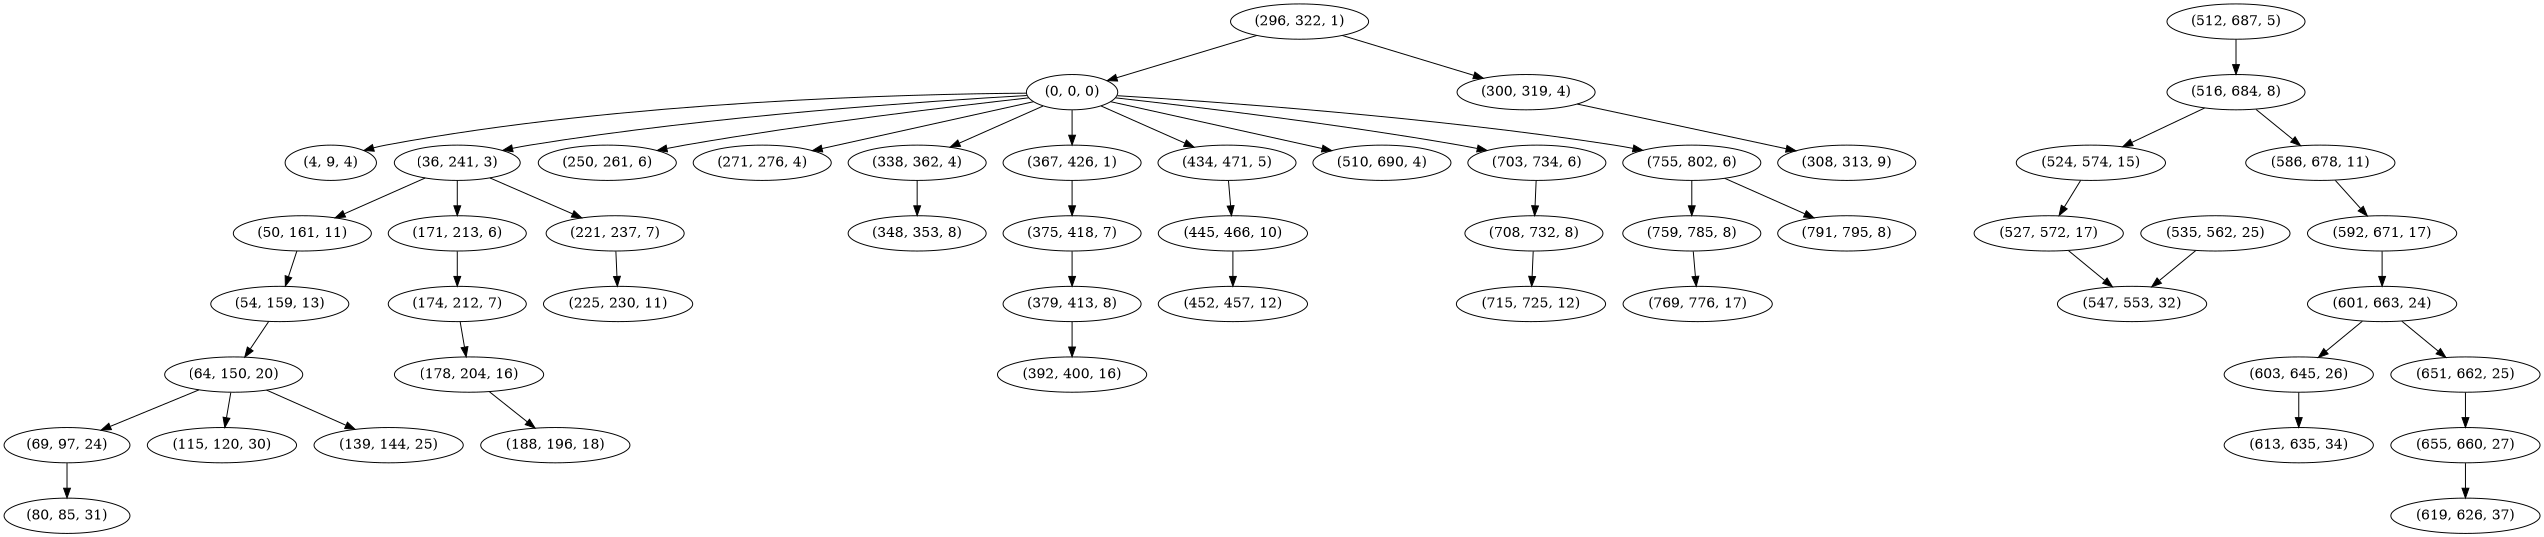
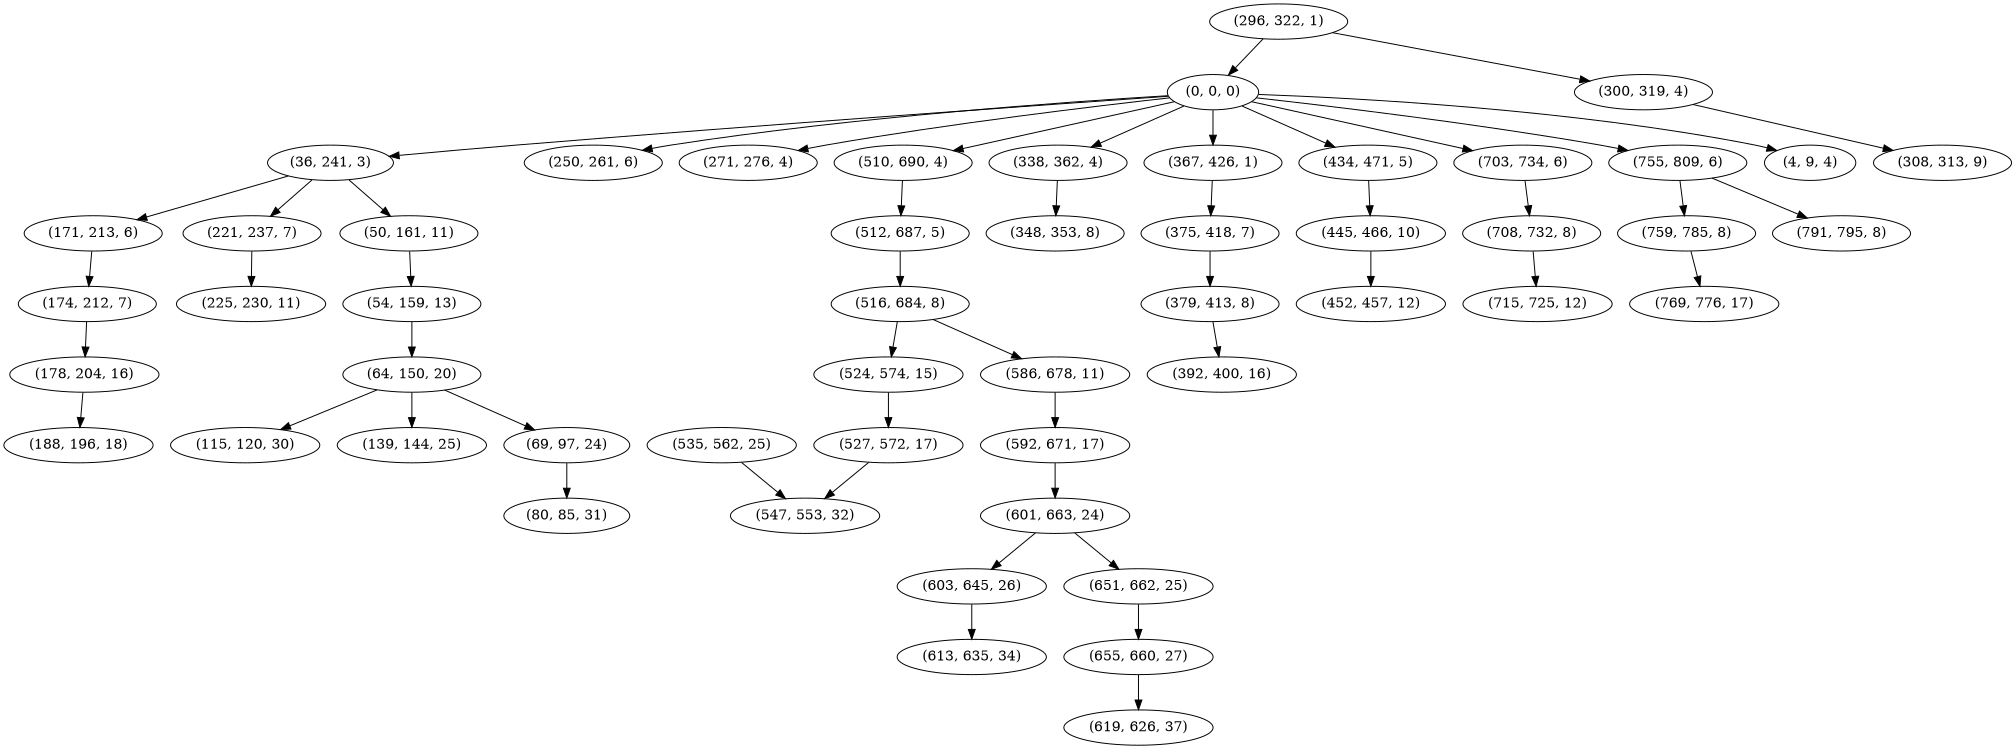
(1692, 163) -> (1678, 163)
none -> (902, 193)
